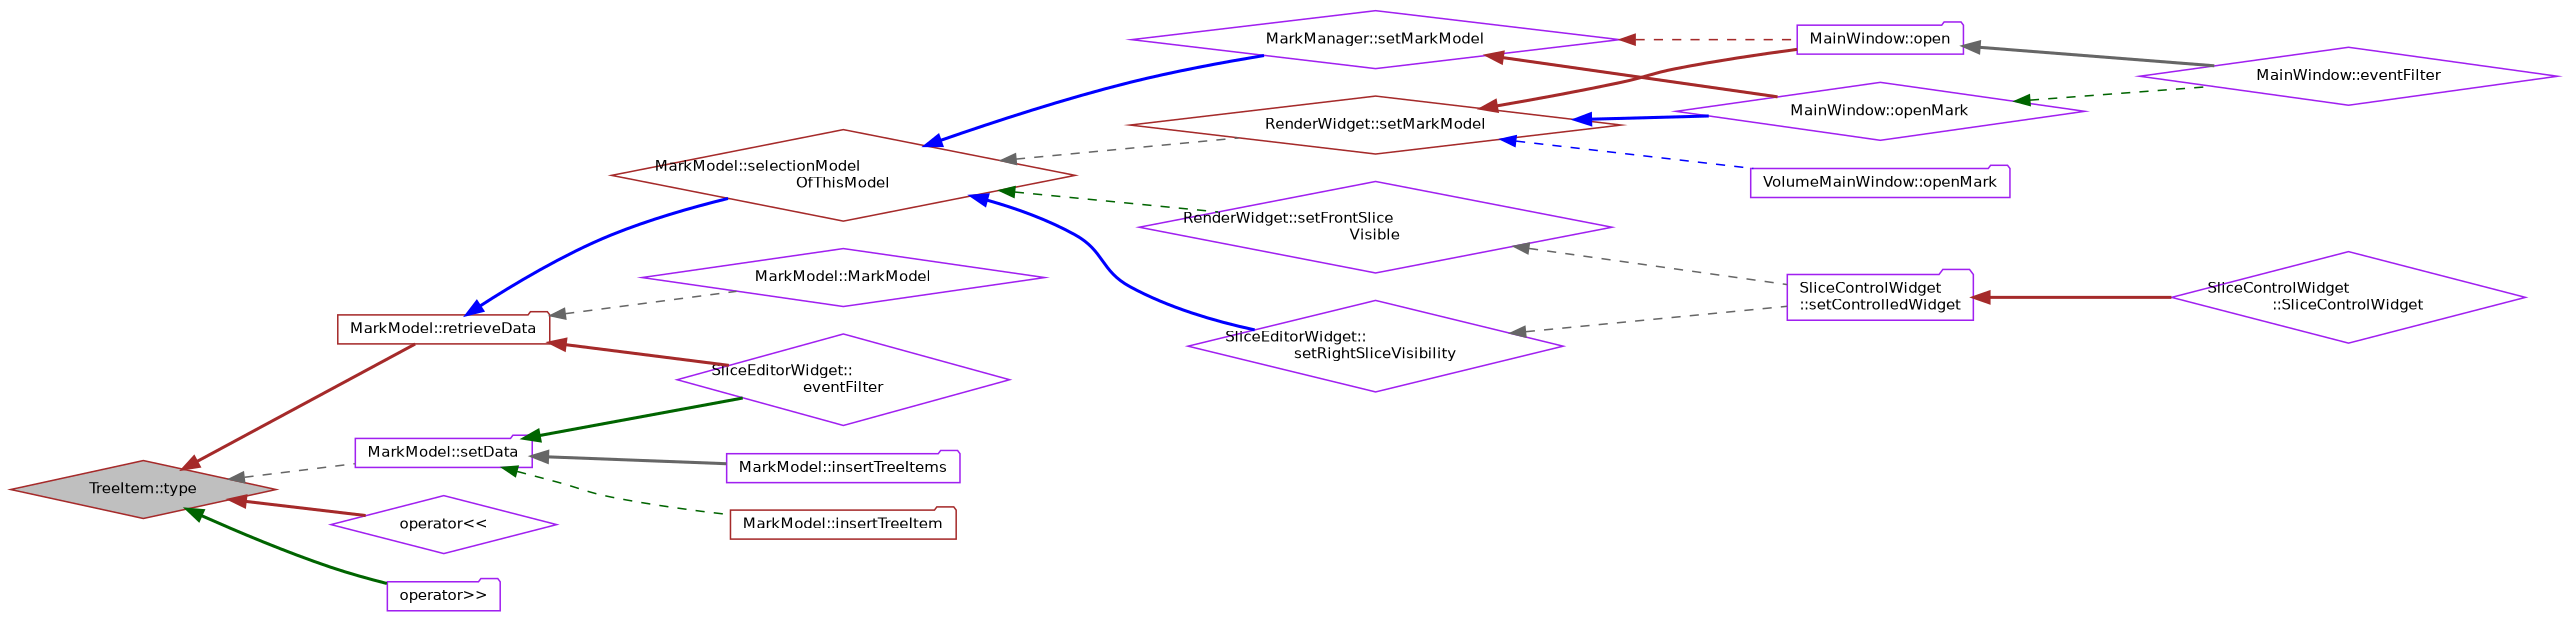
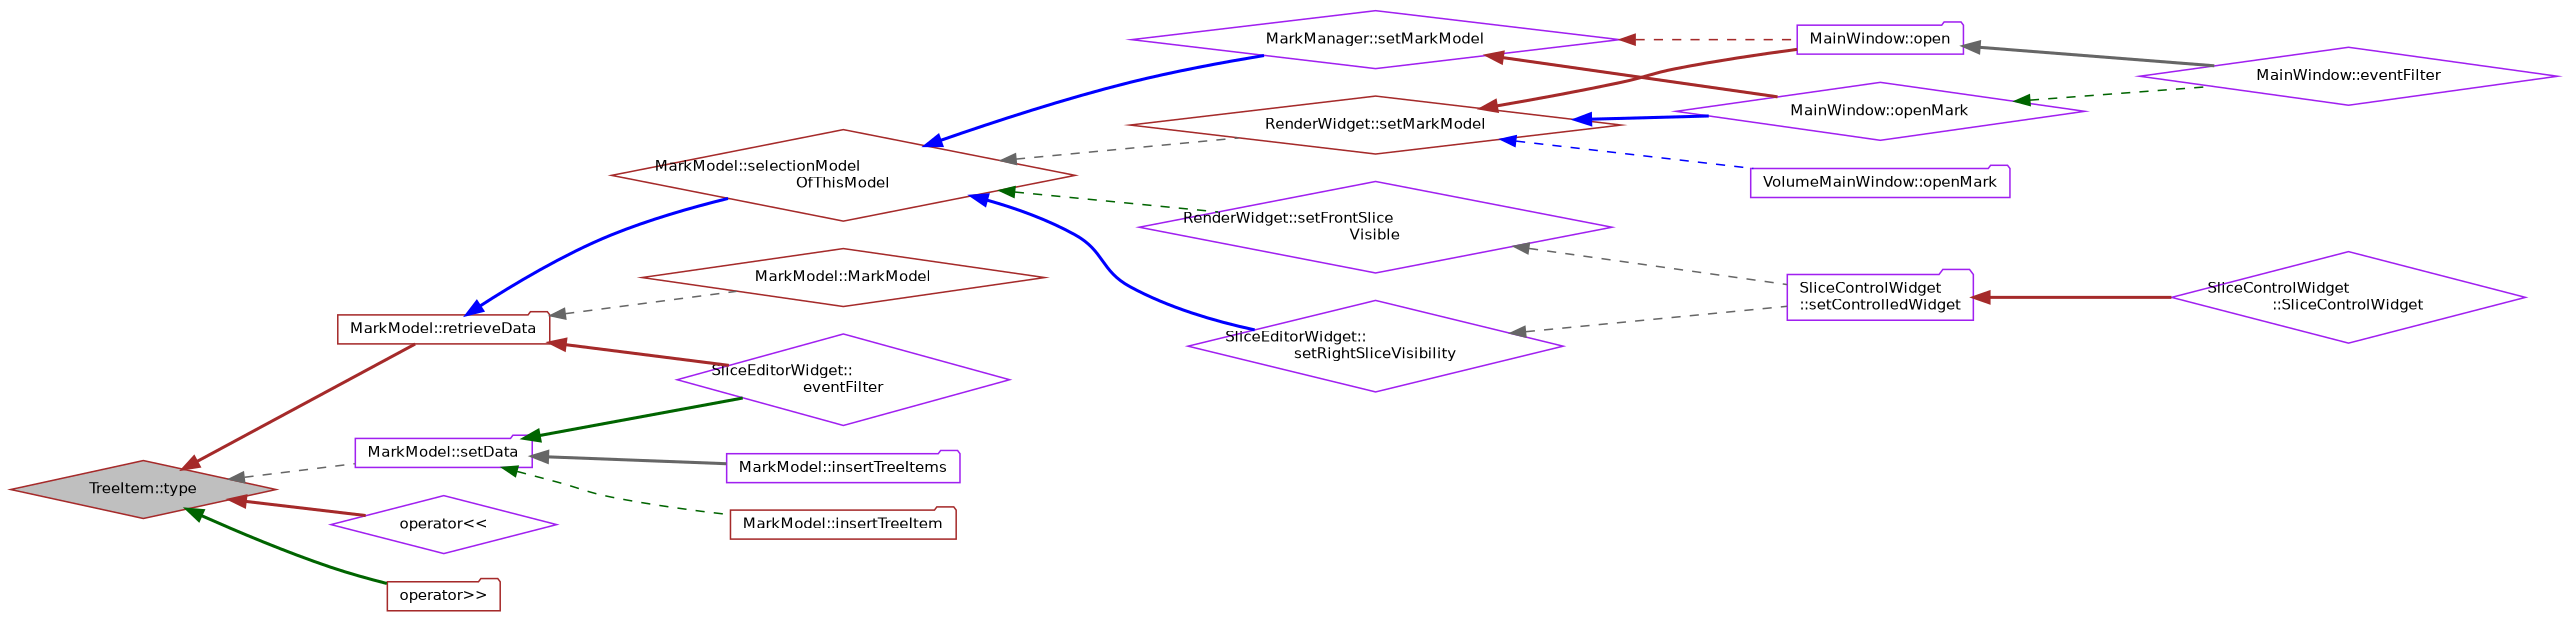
(843, 278) -> (843, 278)
(444, 596) -> (444, 596)
